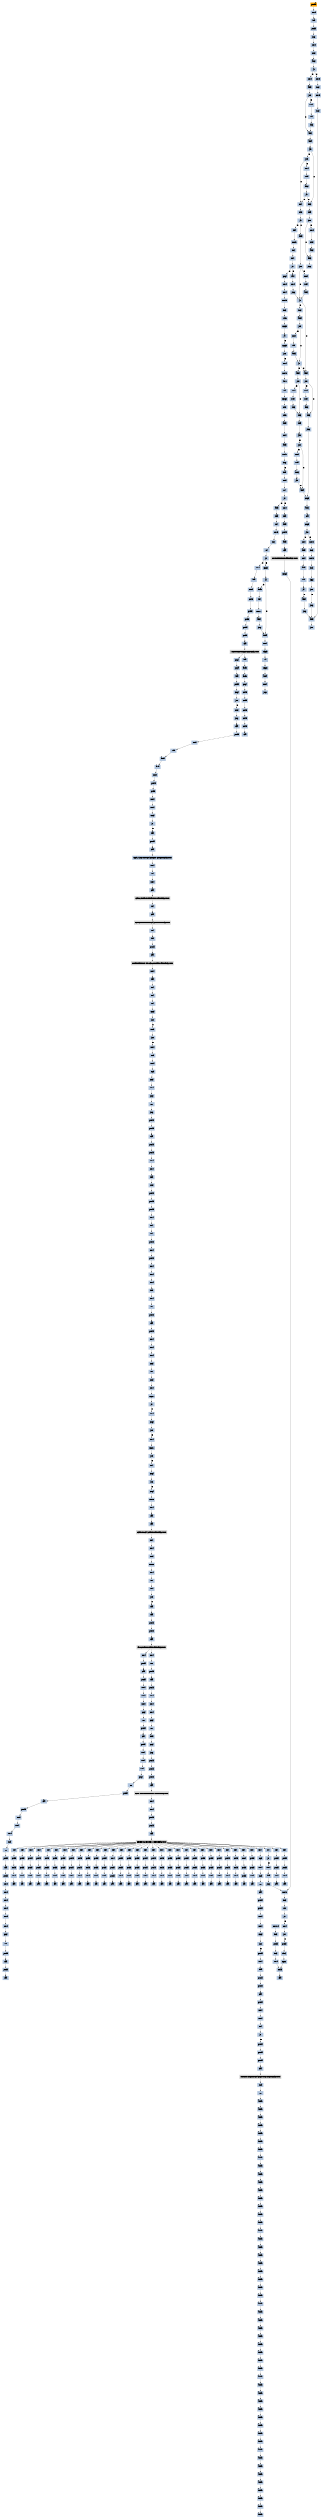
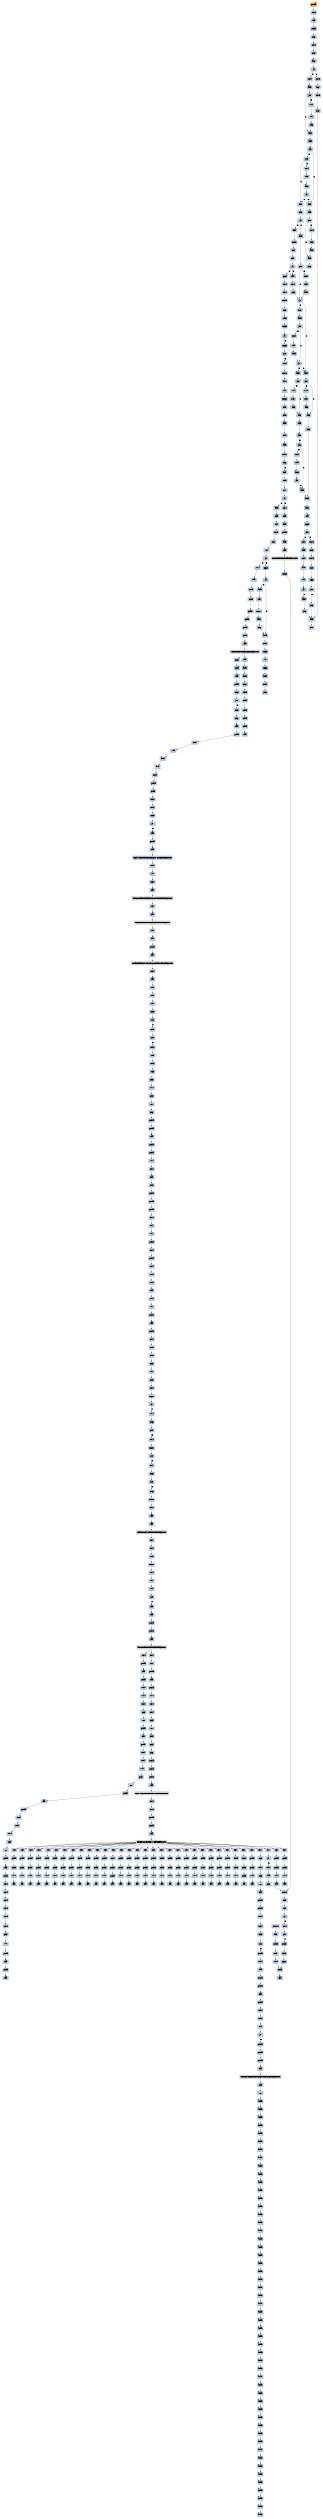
(152, 898) -> (152, 898)
